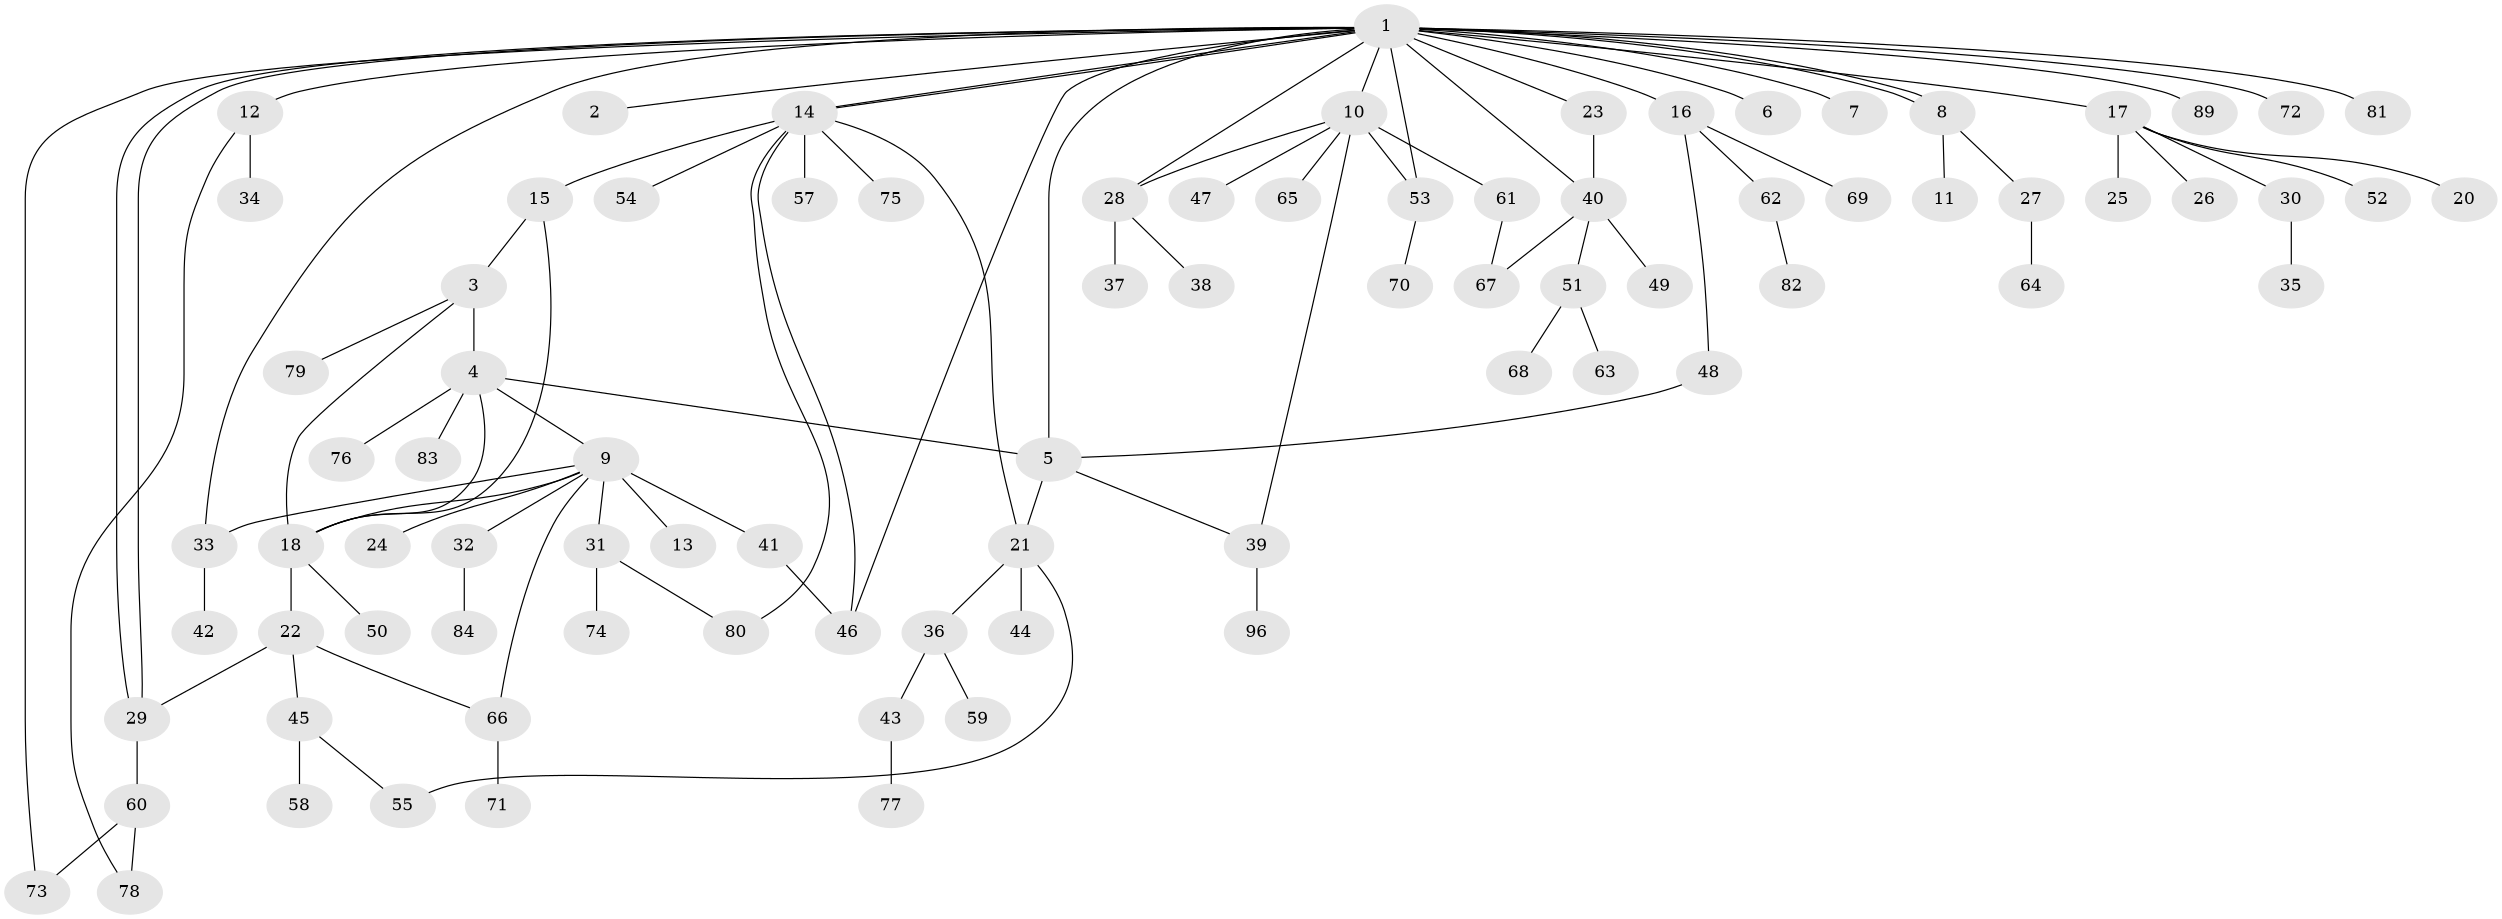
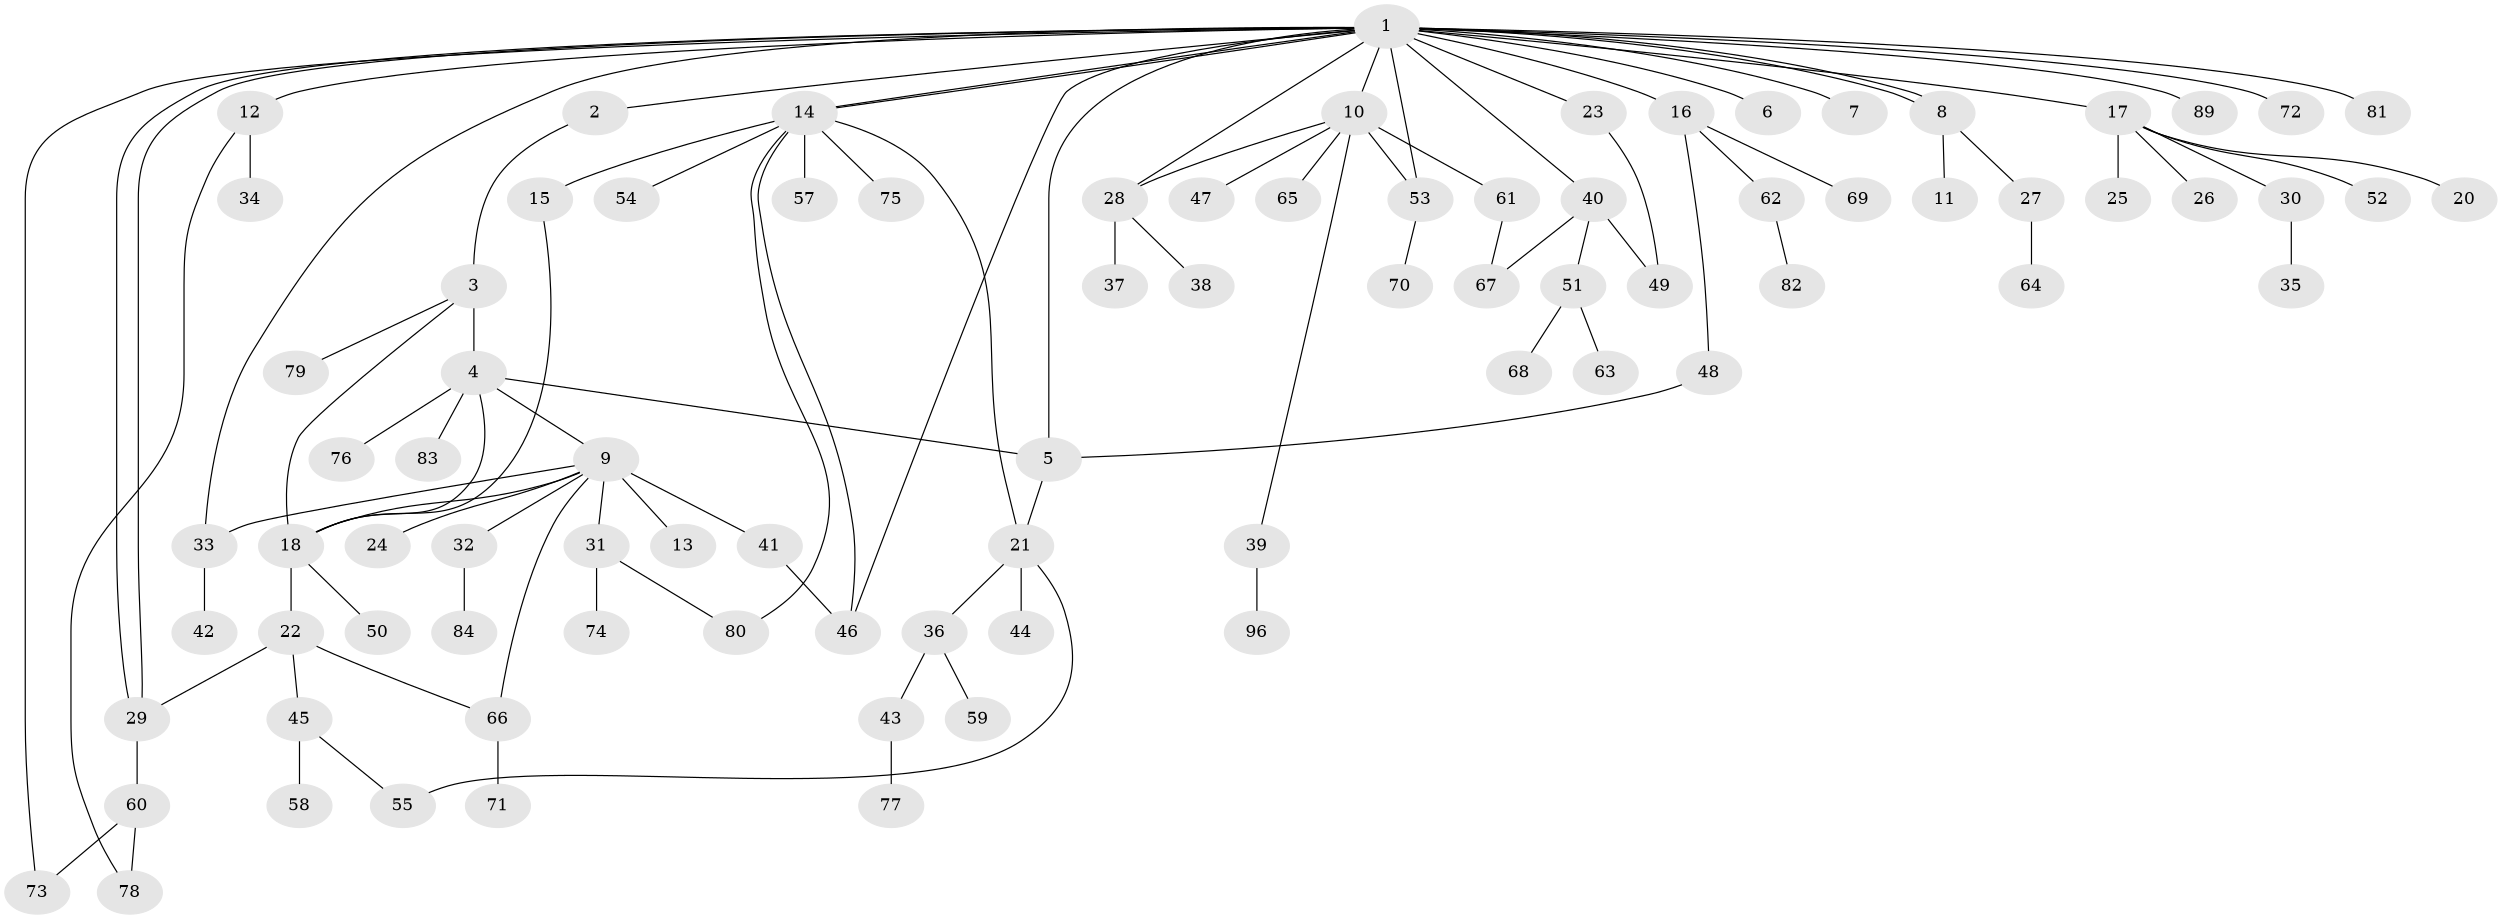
(1594, 156) -> (1643, 195)
(507, 243) -> (497, 178)
(1153, 503) -> none
